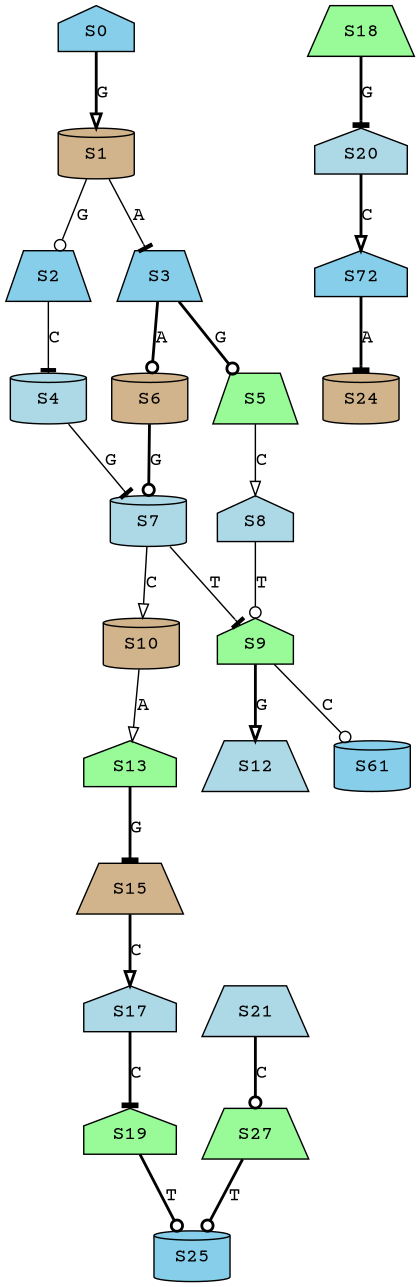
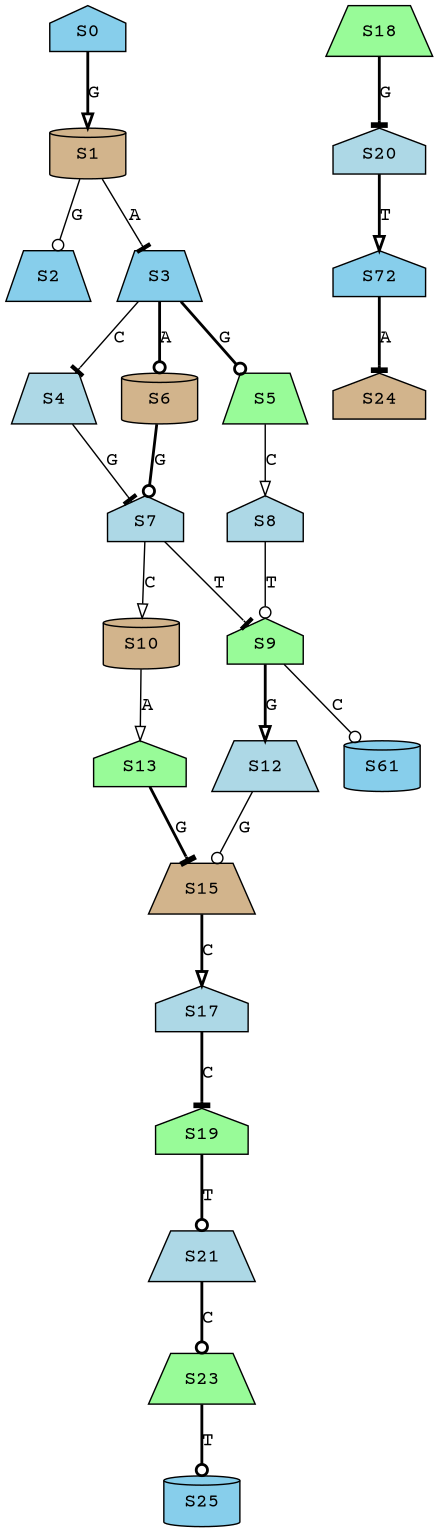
(367, 215) -> (386, 215)
(48, 334) -> (109, 335)
(48, 399) -> (54, 399)
(361, 399) -> (379, 399)
(148, 521) -> (146, 521)
none -> (236, 822)
(255, 1134) -> (202, 1379)
(157, 1187) -> (202, 1187)
